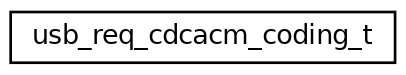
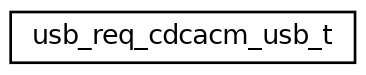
(203, 37) -> (183, 37)
